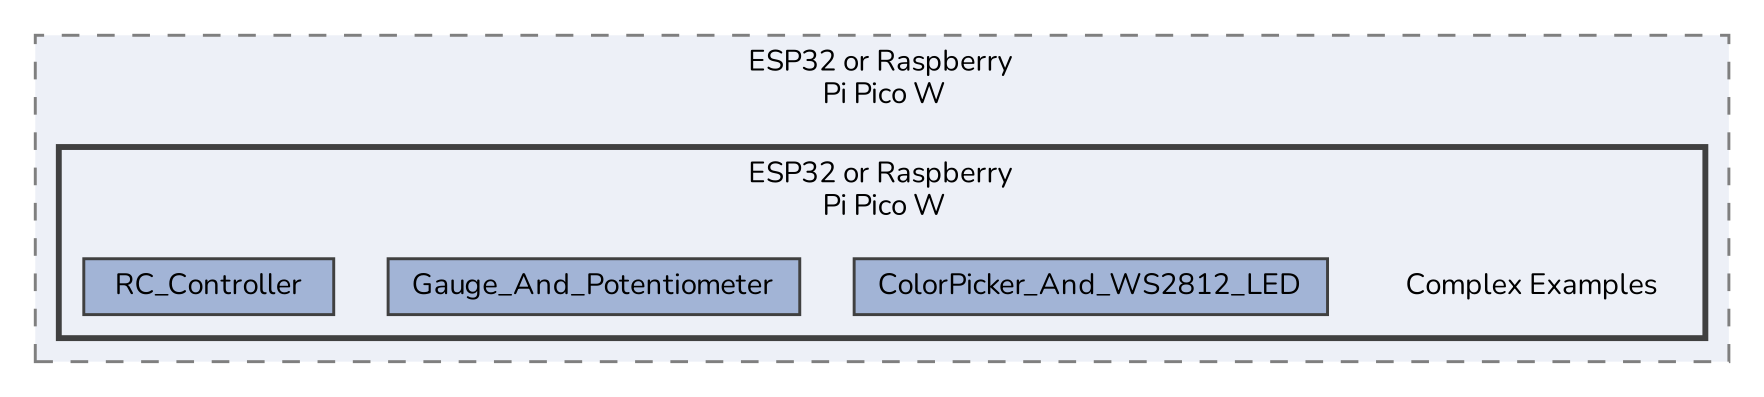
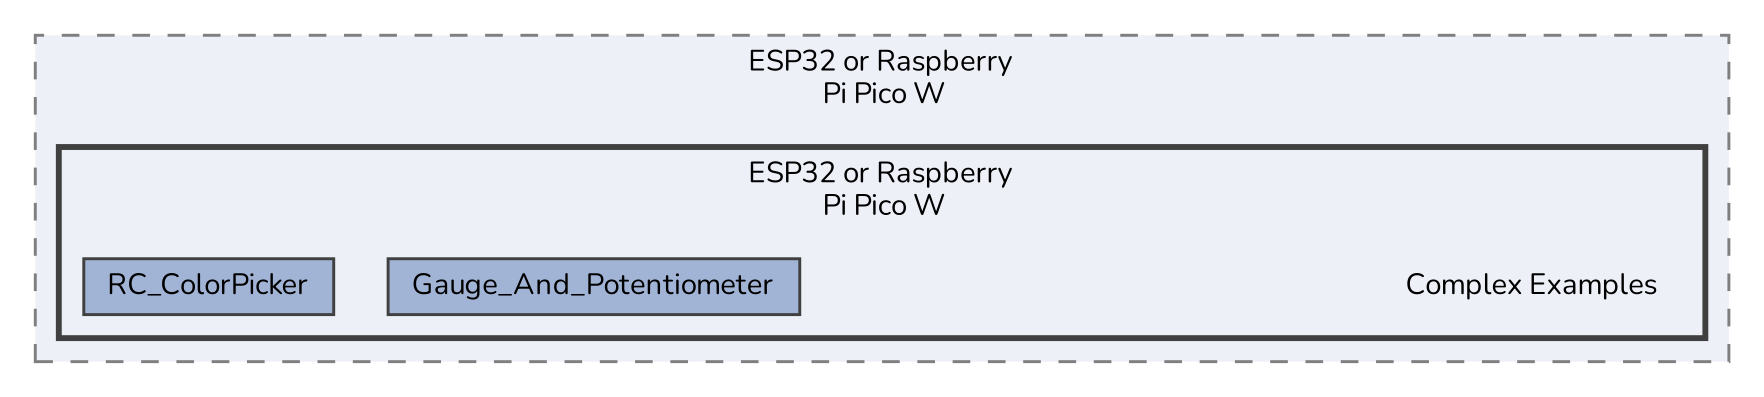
(209, 287) -> (209, 287)
(1091, 287) -> none
